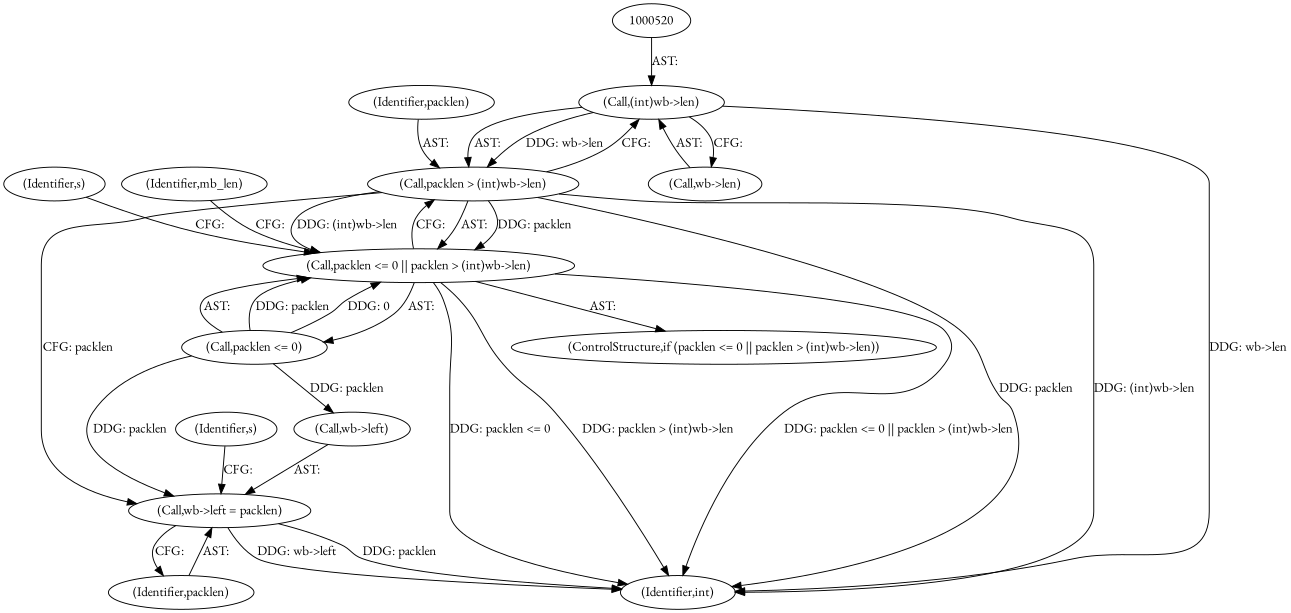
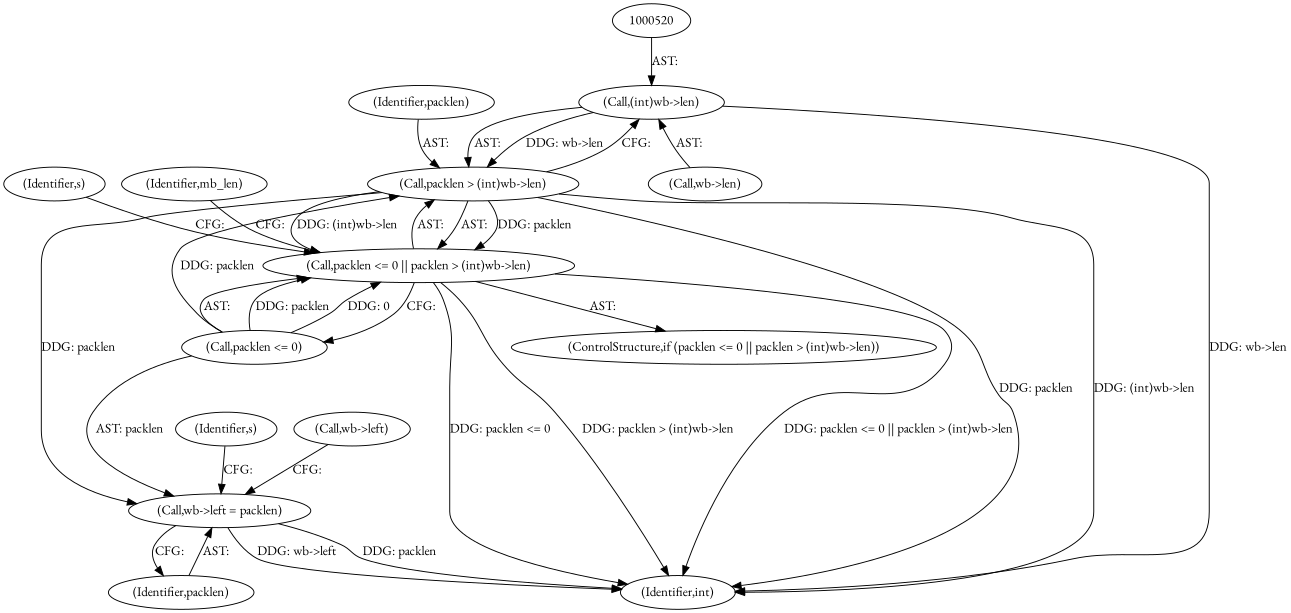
(708, 134) -> none
(432, 225) -> (432, 225)
(423, 307) -> (423, 307)
(78, 347) -> (78, 347)
(300, 385) -> (231, 228)
(130, 429) -> (130, 429)
(309, 470) -> (309, 470)
